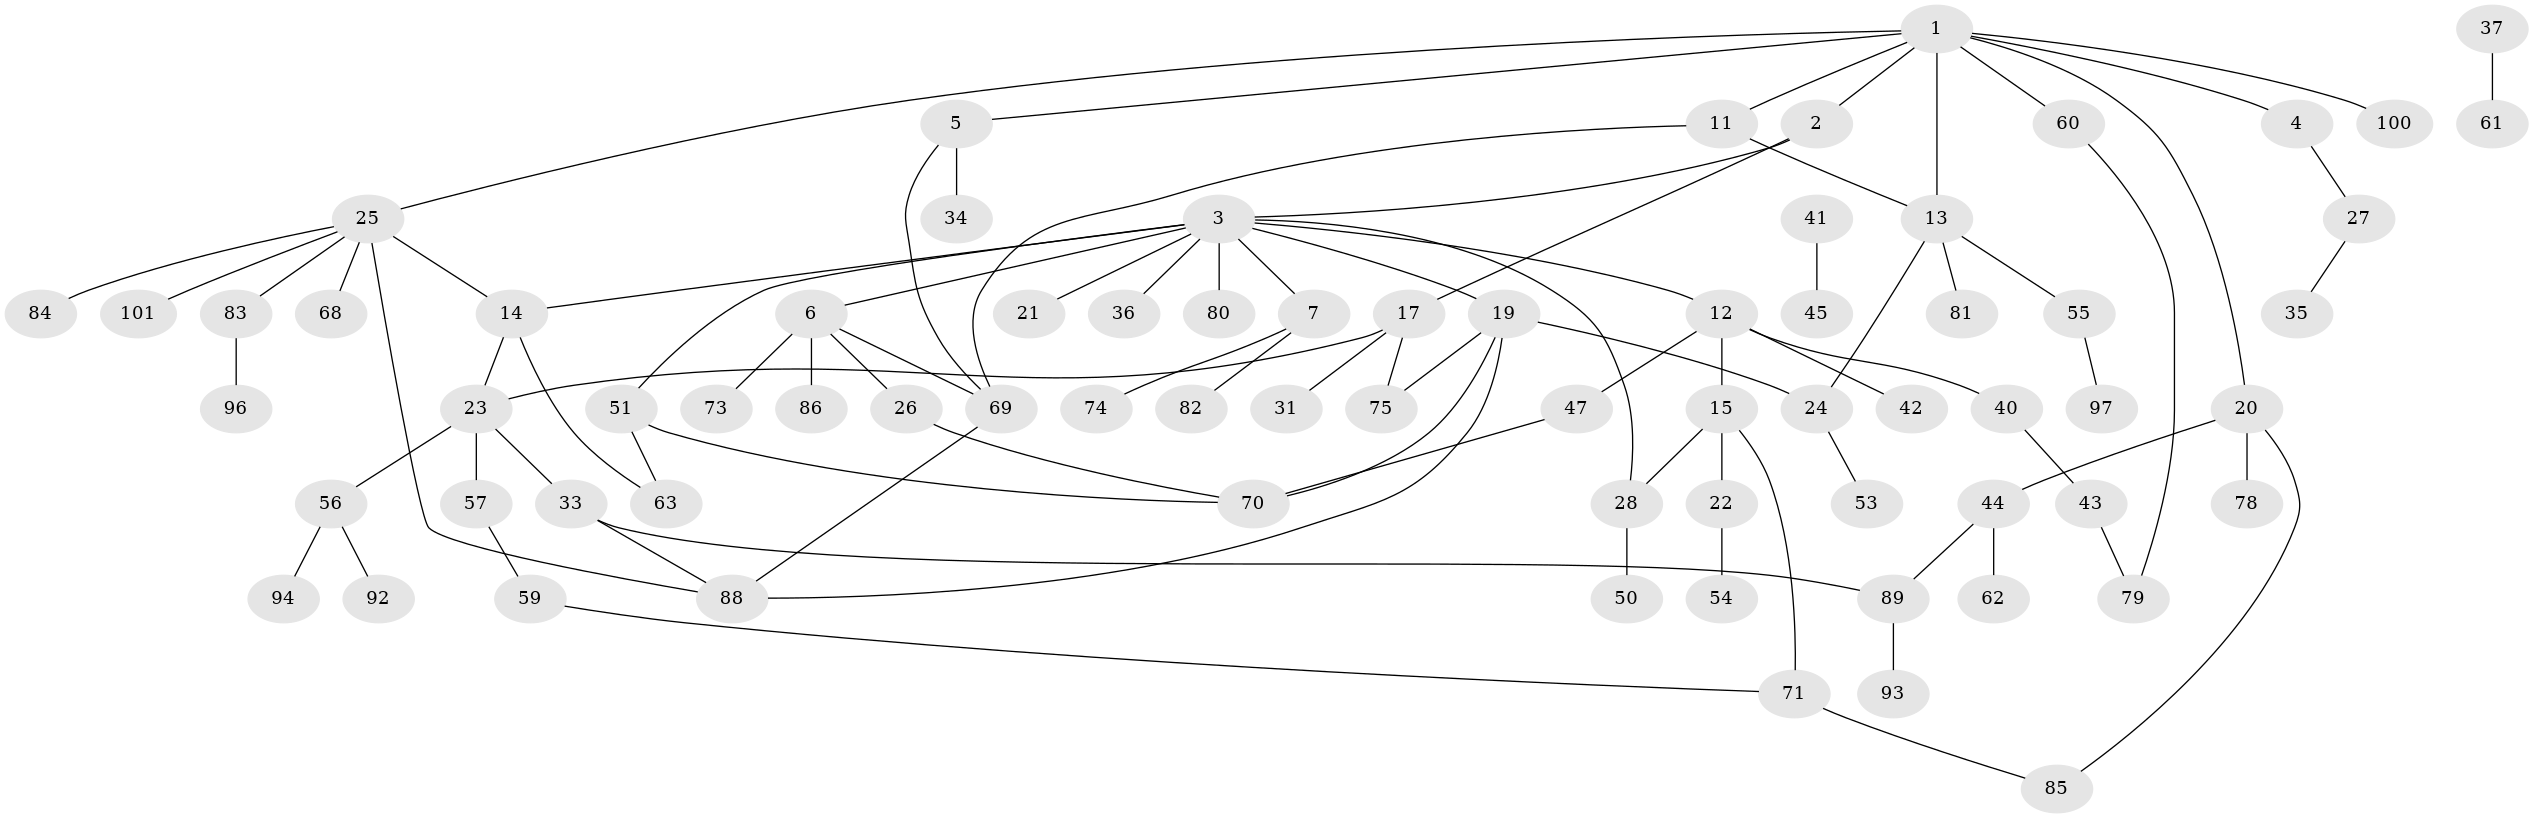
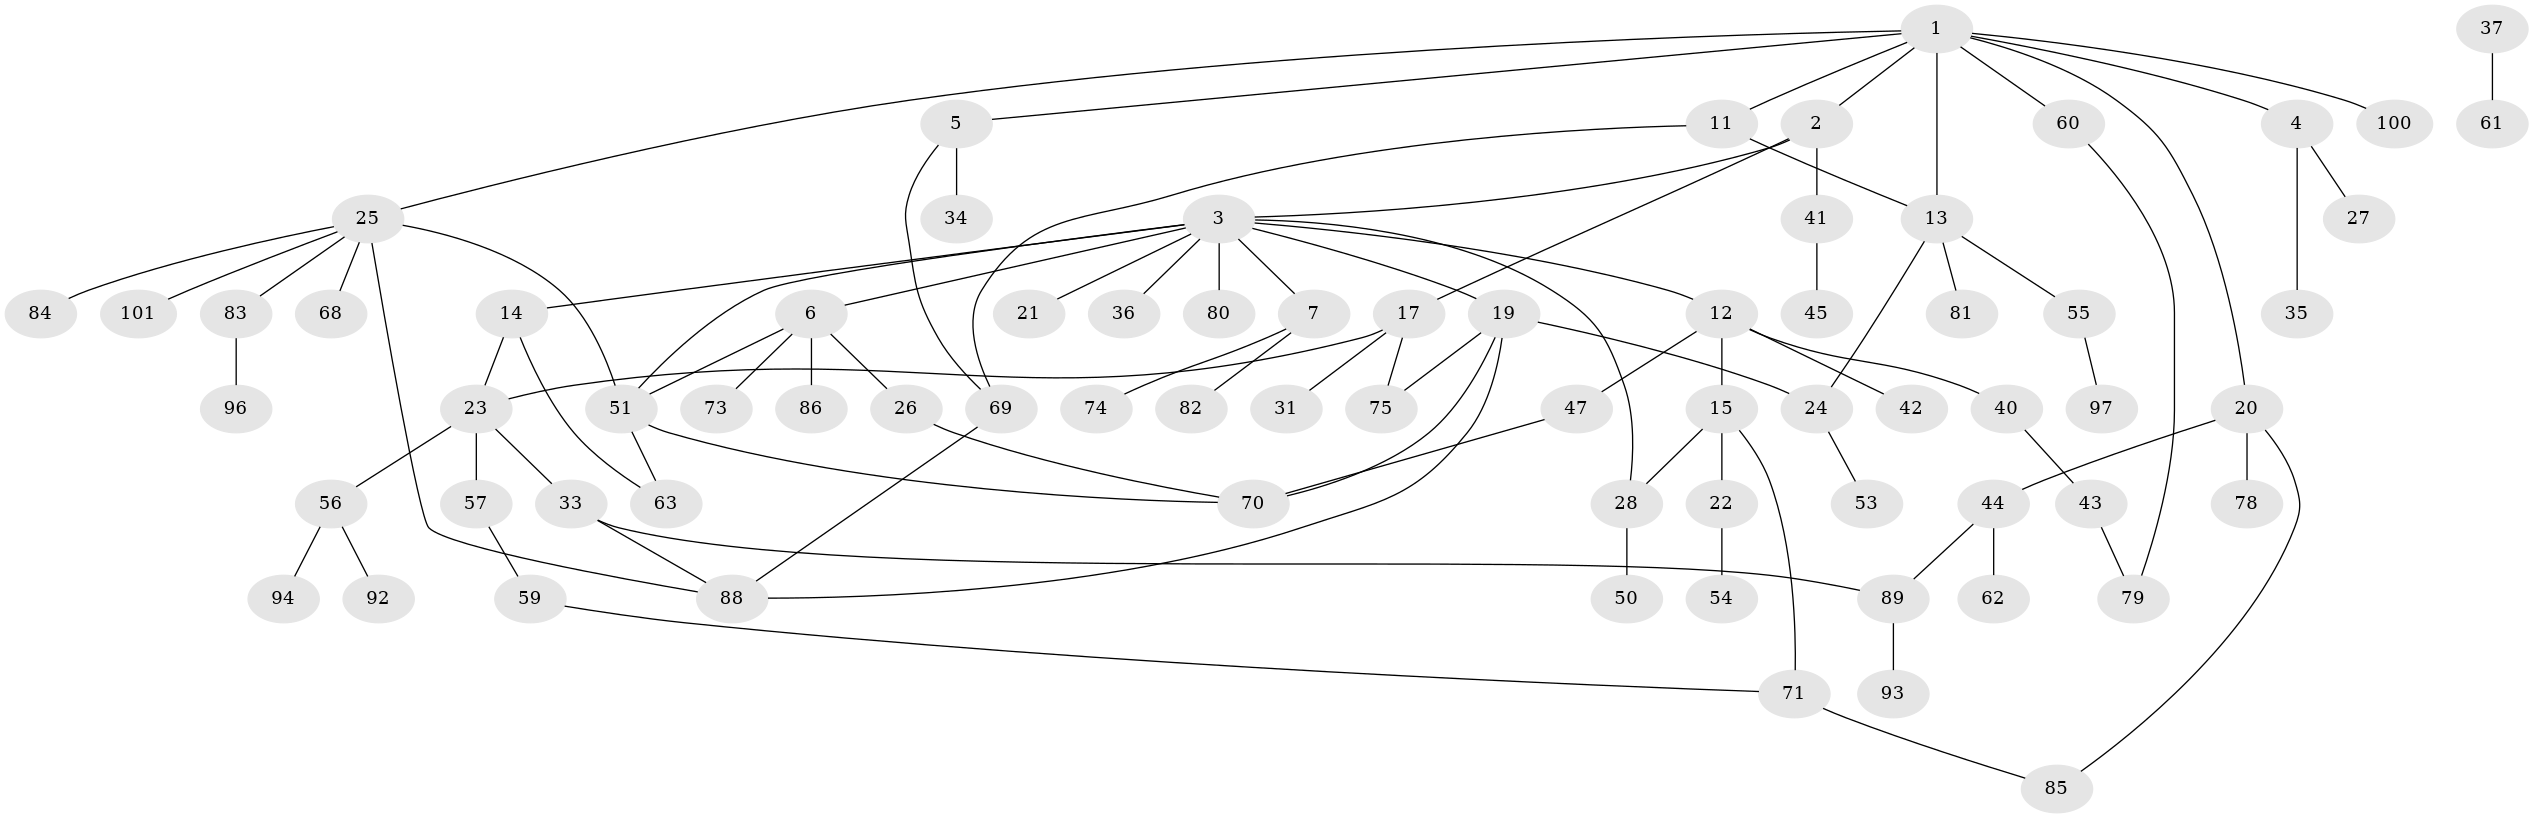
none -> (1817, 178)
(440, 267) -> (535, 273)
(2328, 267) -> (2297, 219)
(906, 361) -> (717, 361)
